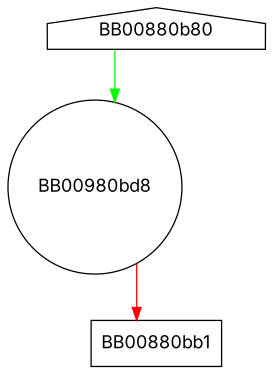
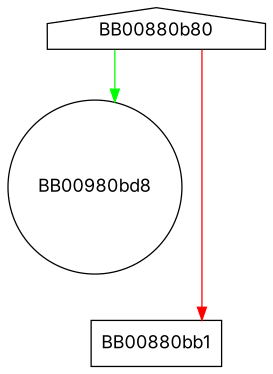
(137, 286) -> (202, 179)
